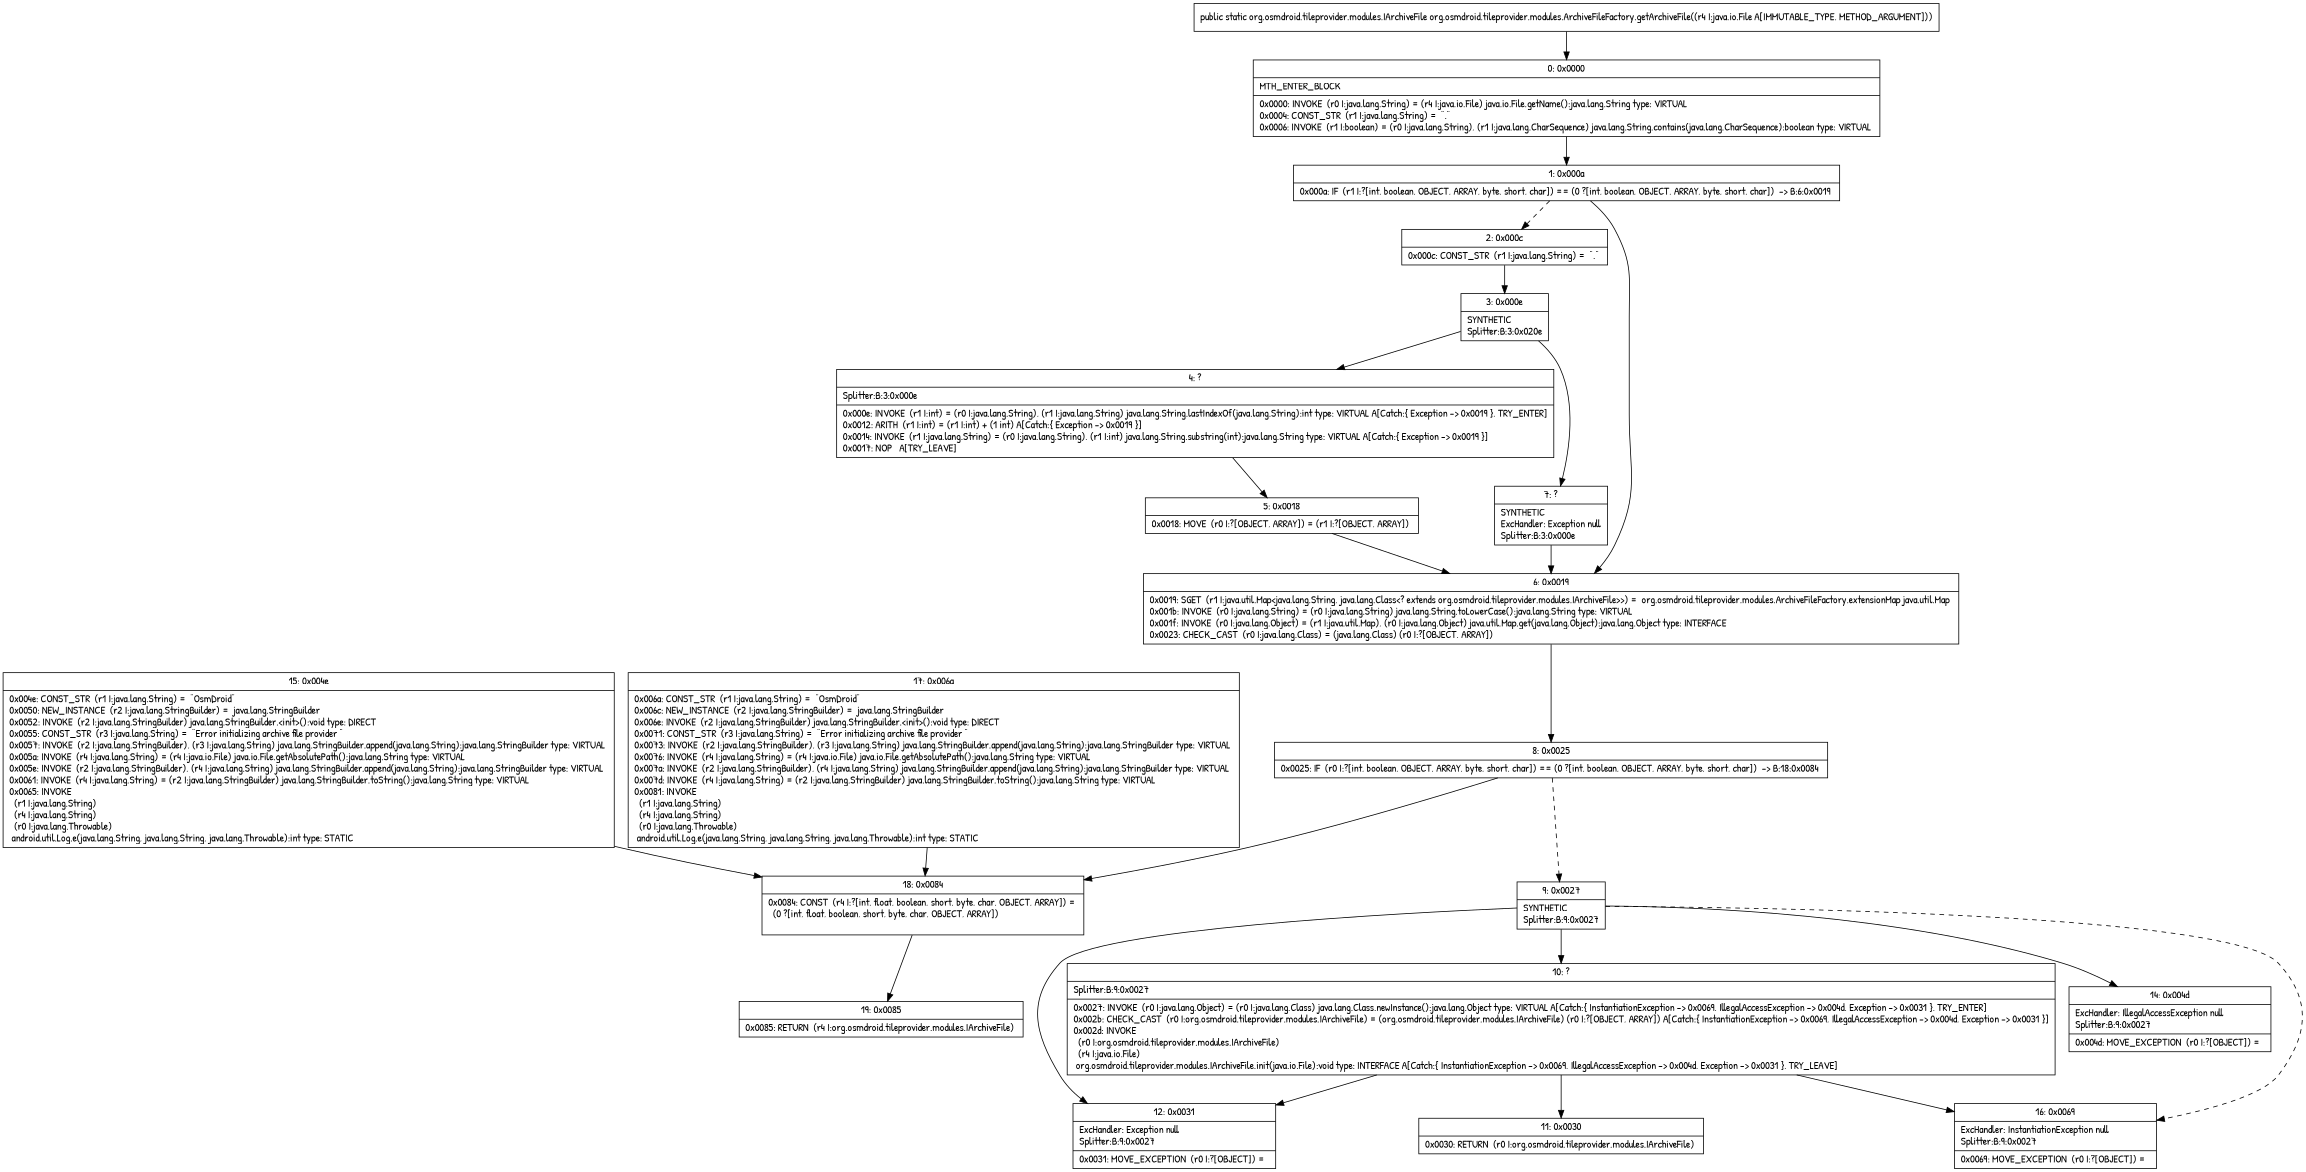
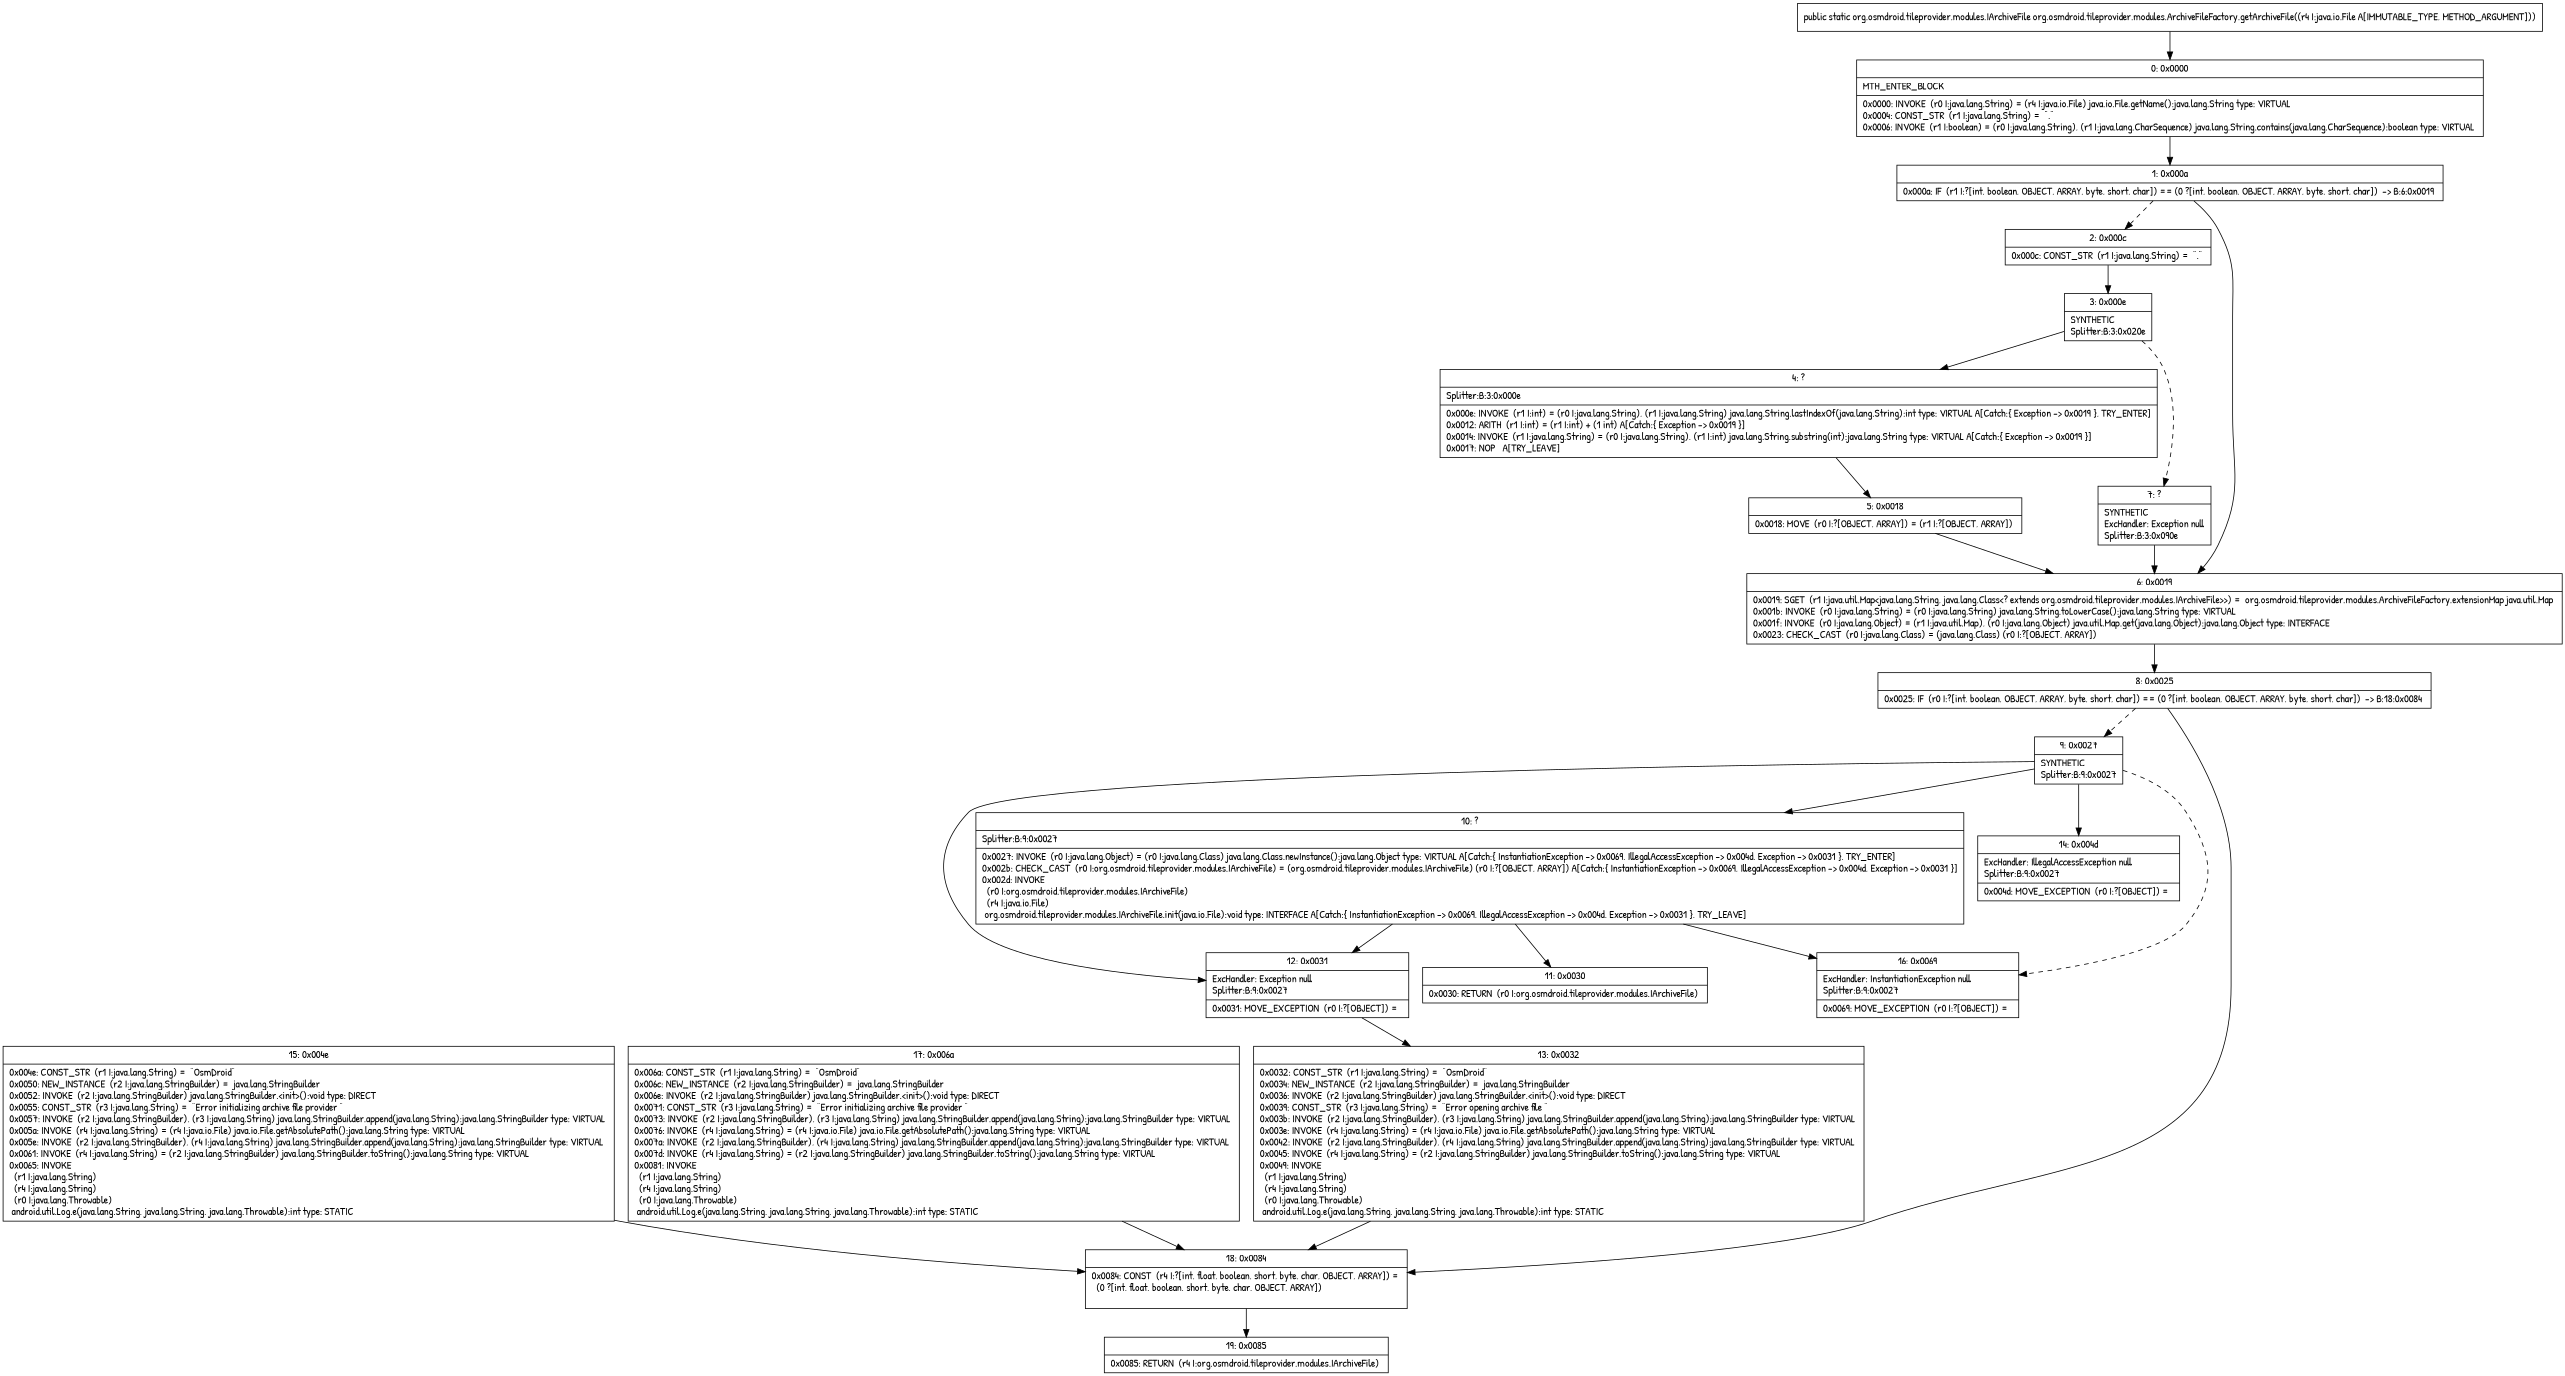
(1569, 405) -> (2173, 405)
(1538, 536) -> (2141, 536)
none -> (1559, 1134)
